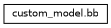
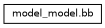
(56, 14) -> (53, 14)
